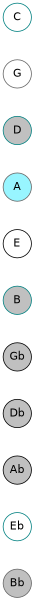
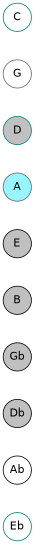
(17, 244) -> (17, 244)
(17, 300) -> (17, 300)
(17, 470) -> (17, 470)
(17, 583) -> none
